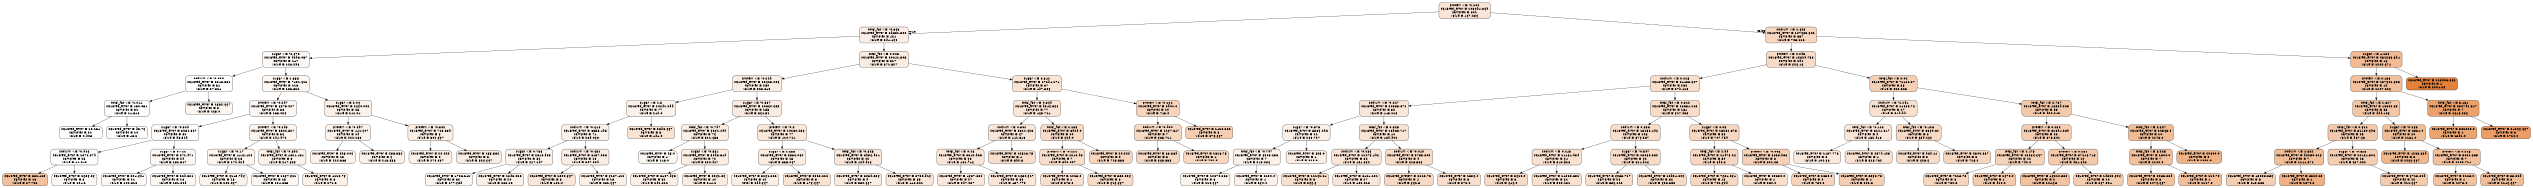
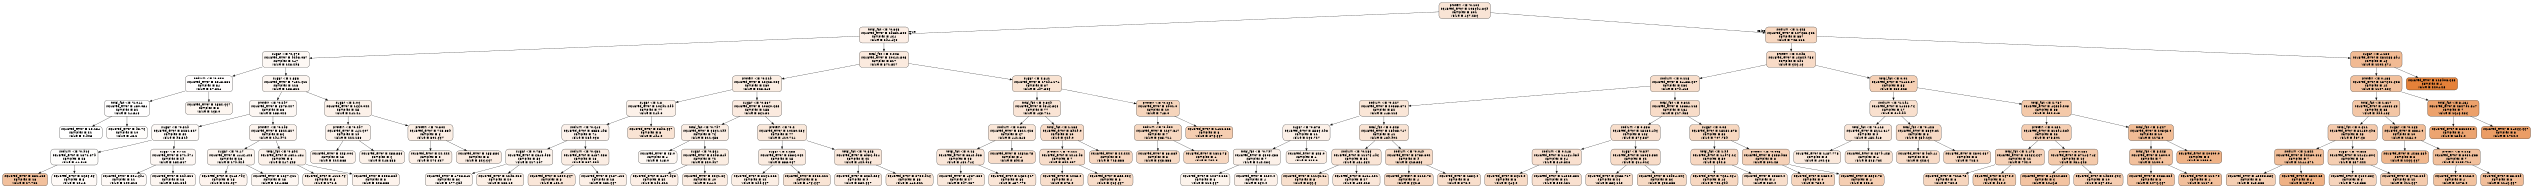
none -> (376, 180)
(755, 180) -> (755, 180)
none -> (2353, 180)
